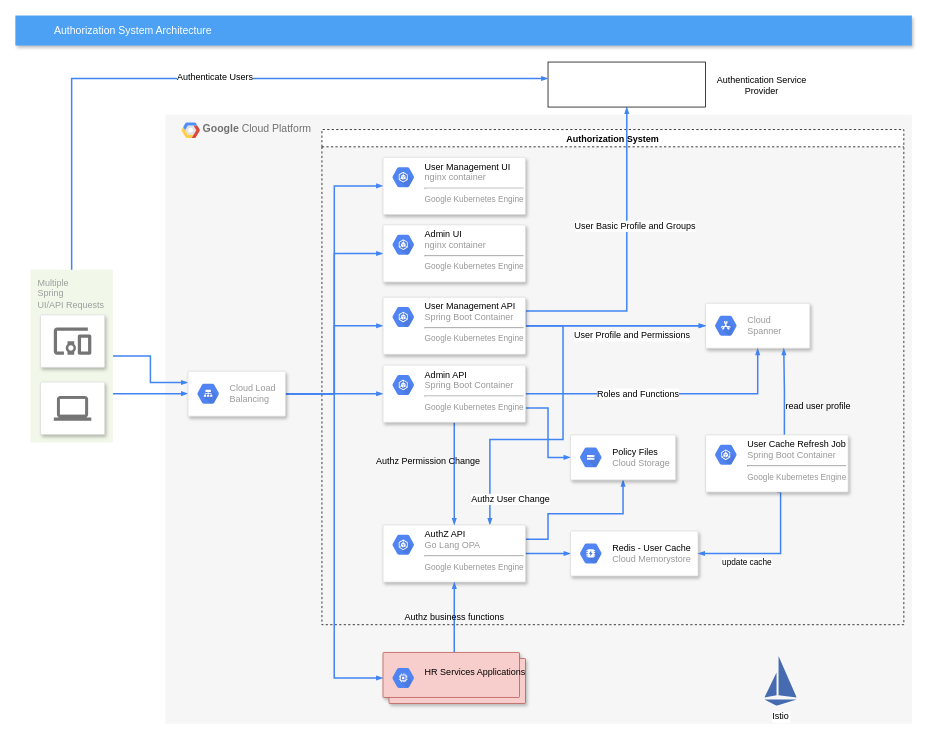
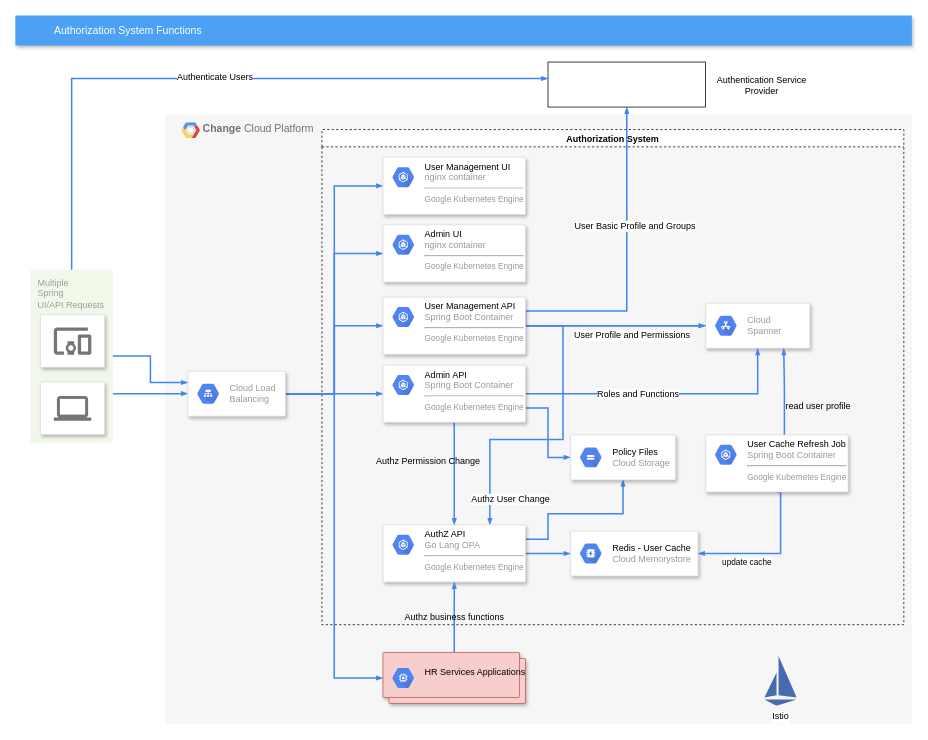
(145, 30) -> (136, 30)
(258, 129) -> (259, 129)
